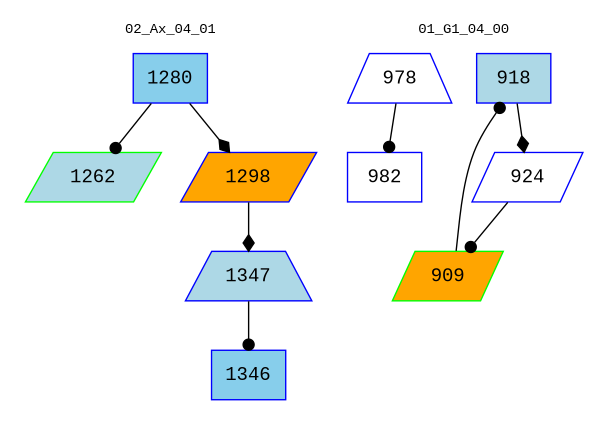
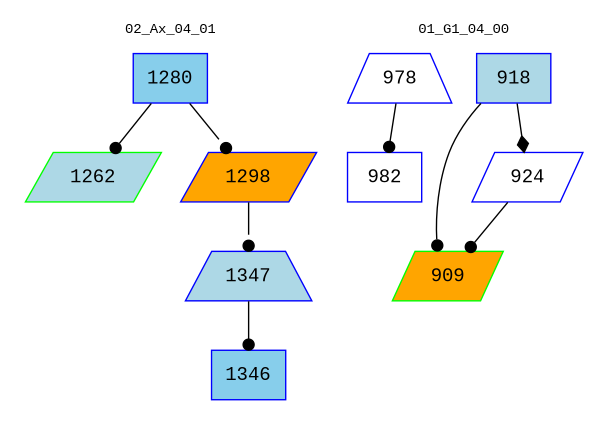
(204, 121) -> (204, 121)
(466, 178) -> (445, 167)
(249, 219) -> (249, 219)
